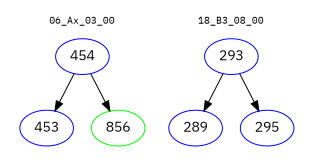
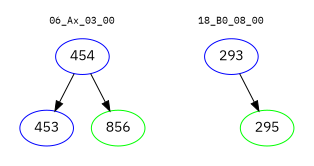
(231, 21) -> (231, 21)
(196, 128) -> none
(267, 128) -> (267, 128)
